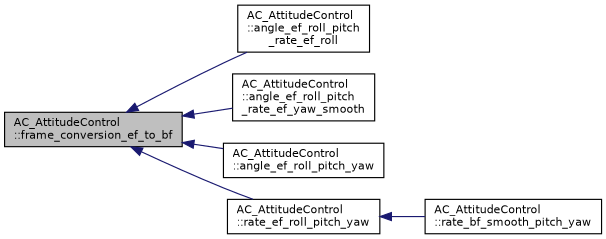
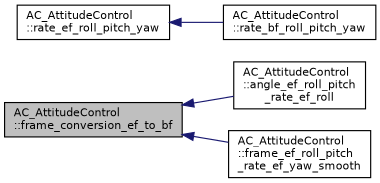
(304, 97) -> (300, 154)
(304, 160) -> none
(197, 177) -> none
(513, 217) -> (300, 22)
